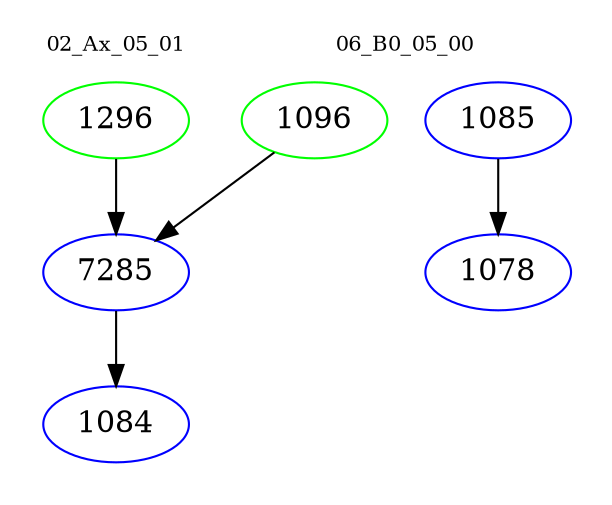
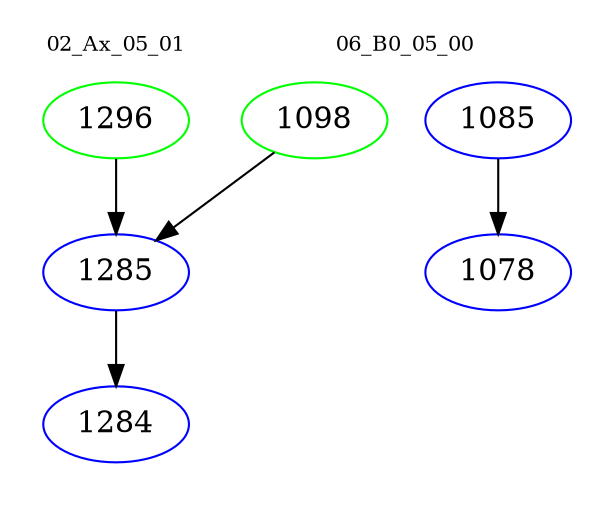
(315, 120) -> (315, 120)
(116, 272) -> (116, 272)
(116, 424) -> (116, 424)
